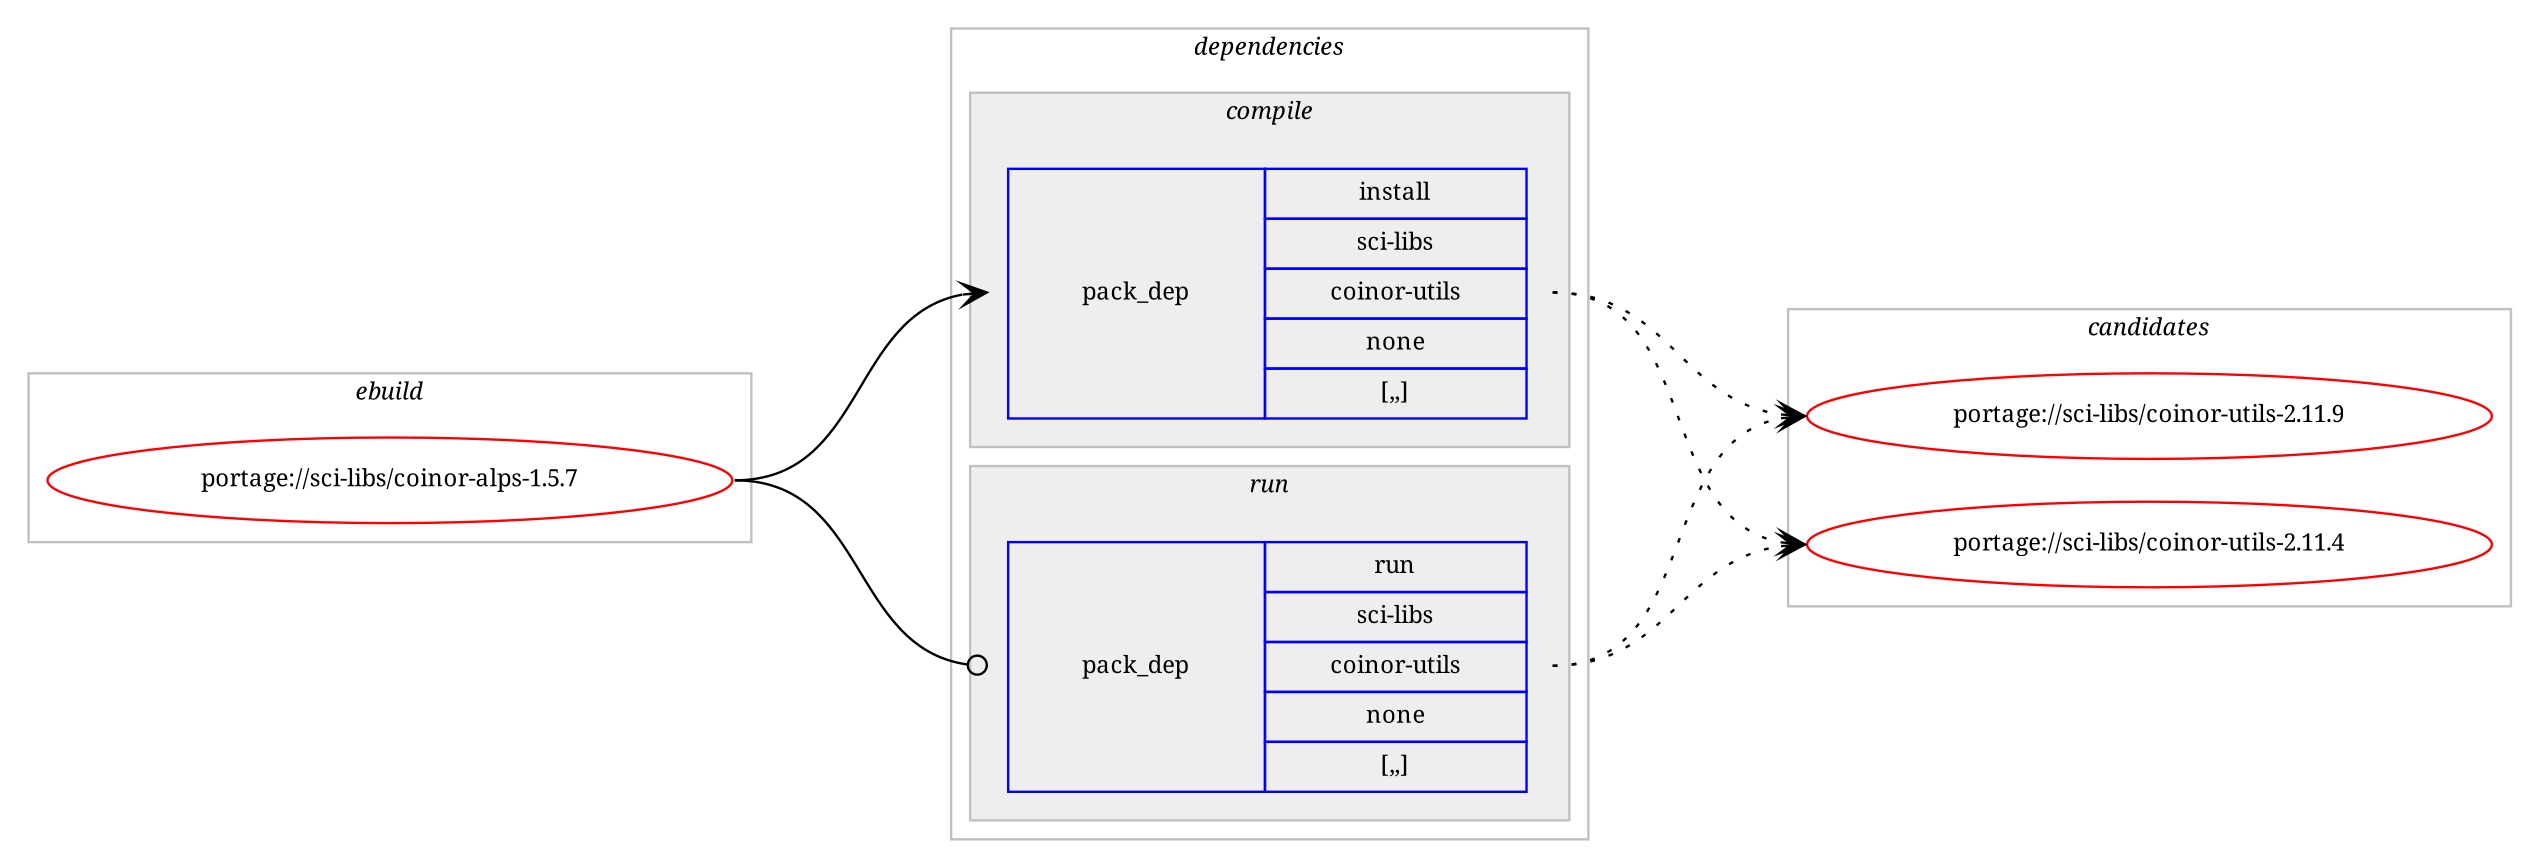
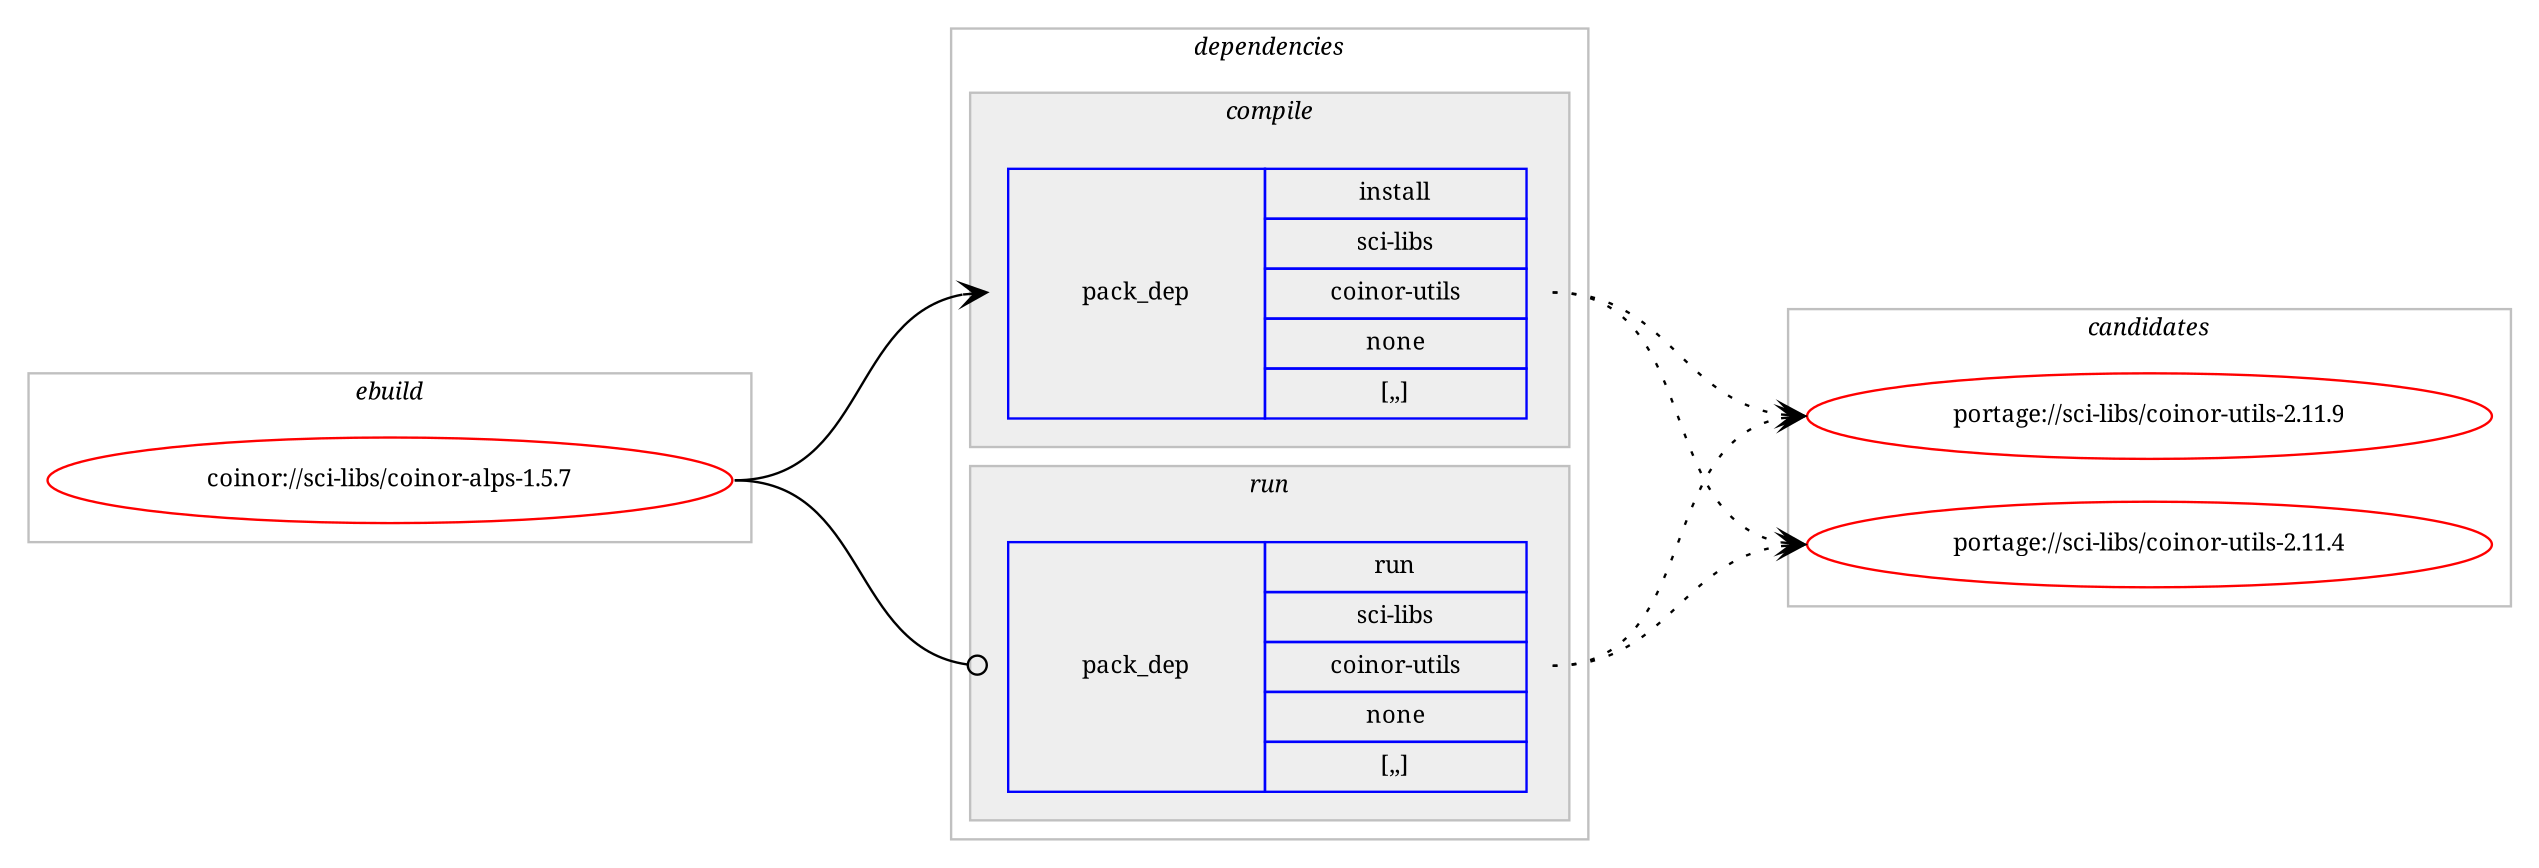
(390, 480) -> (390, 480)
